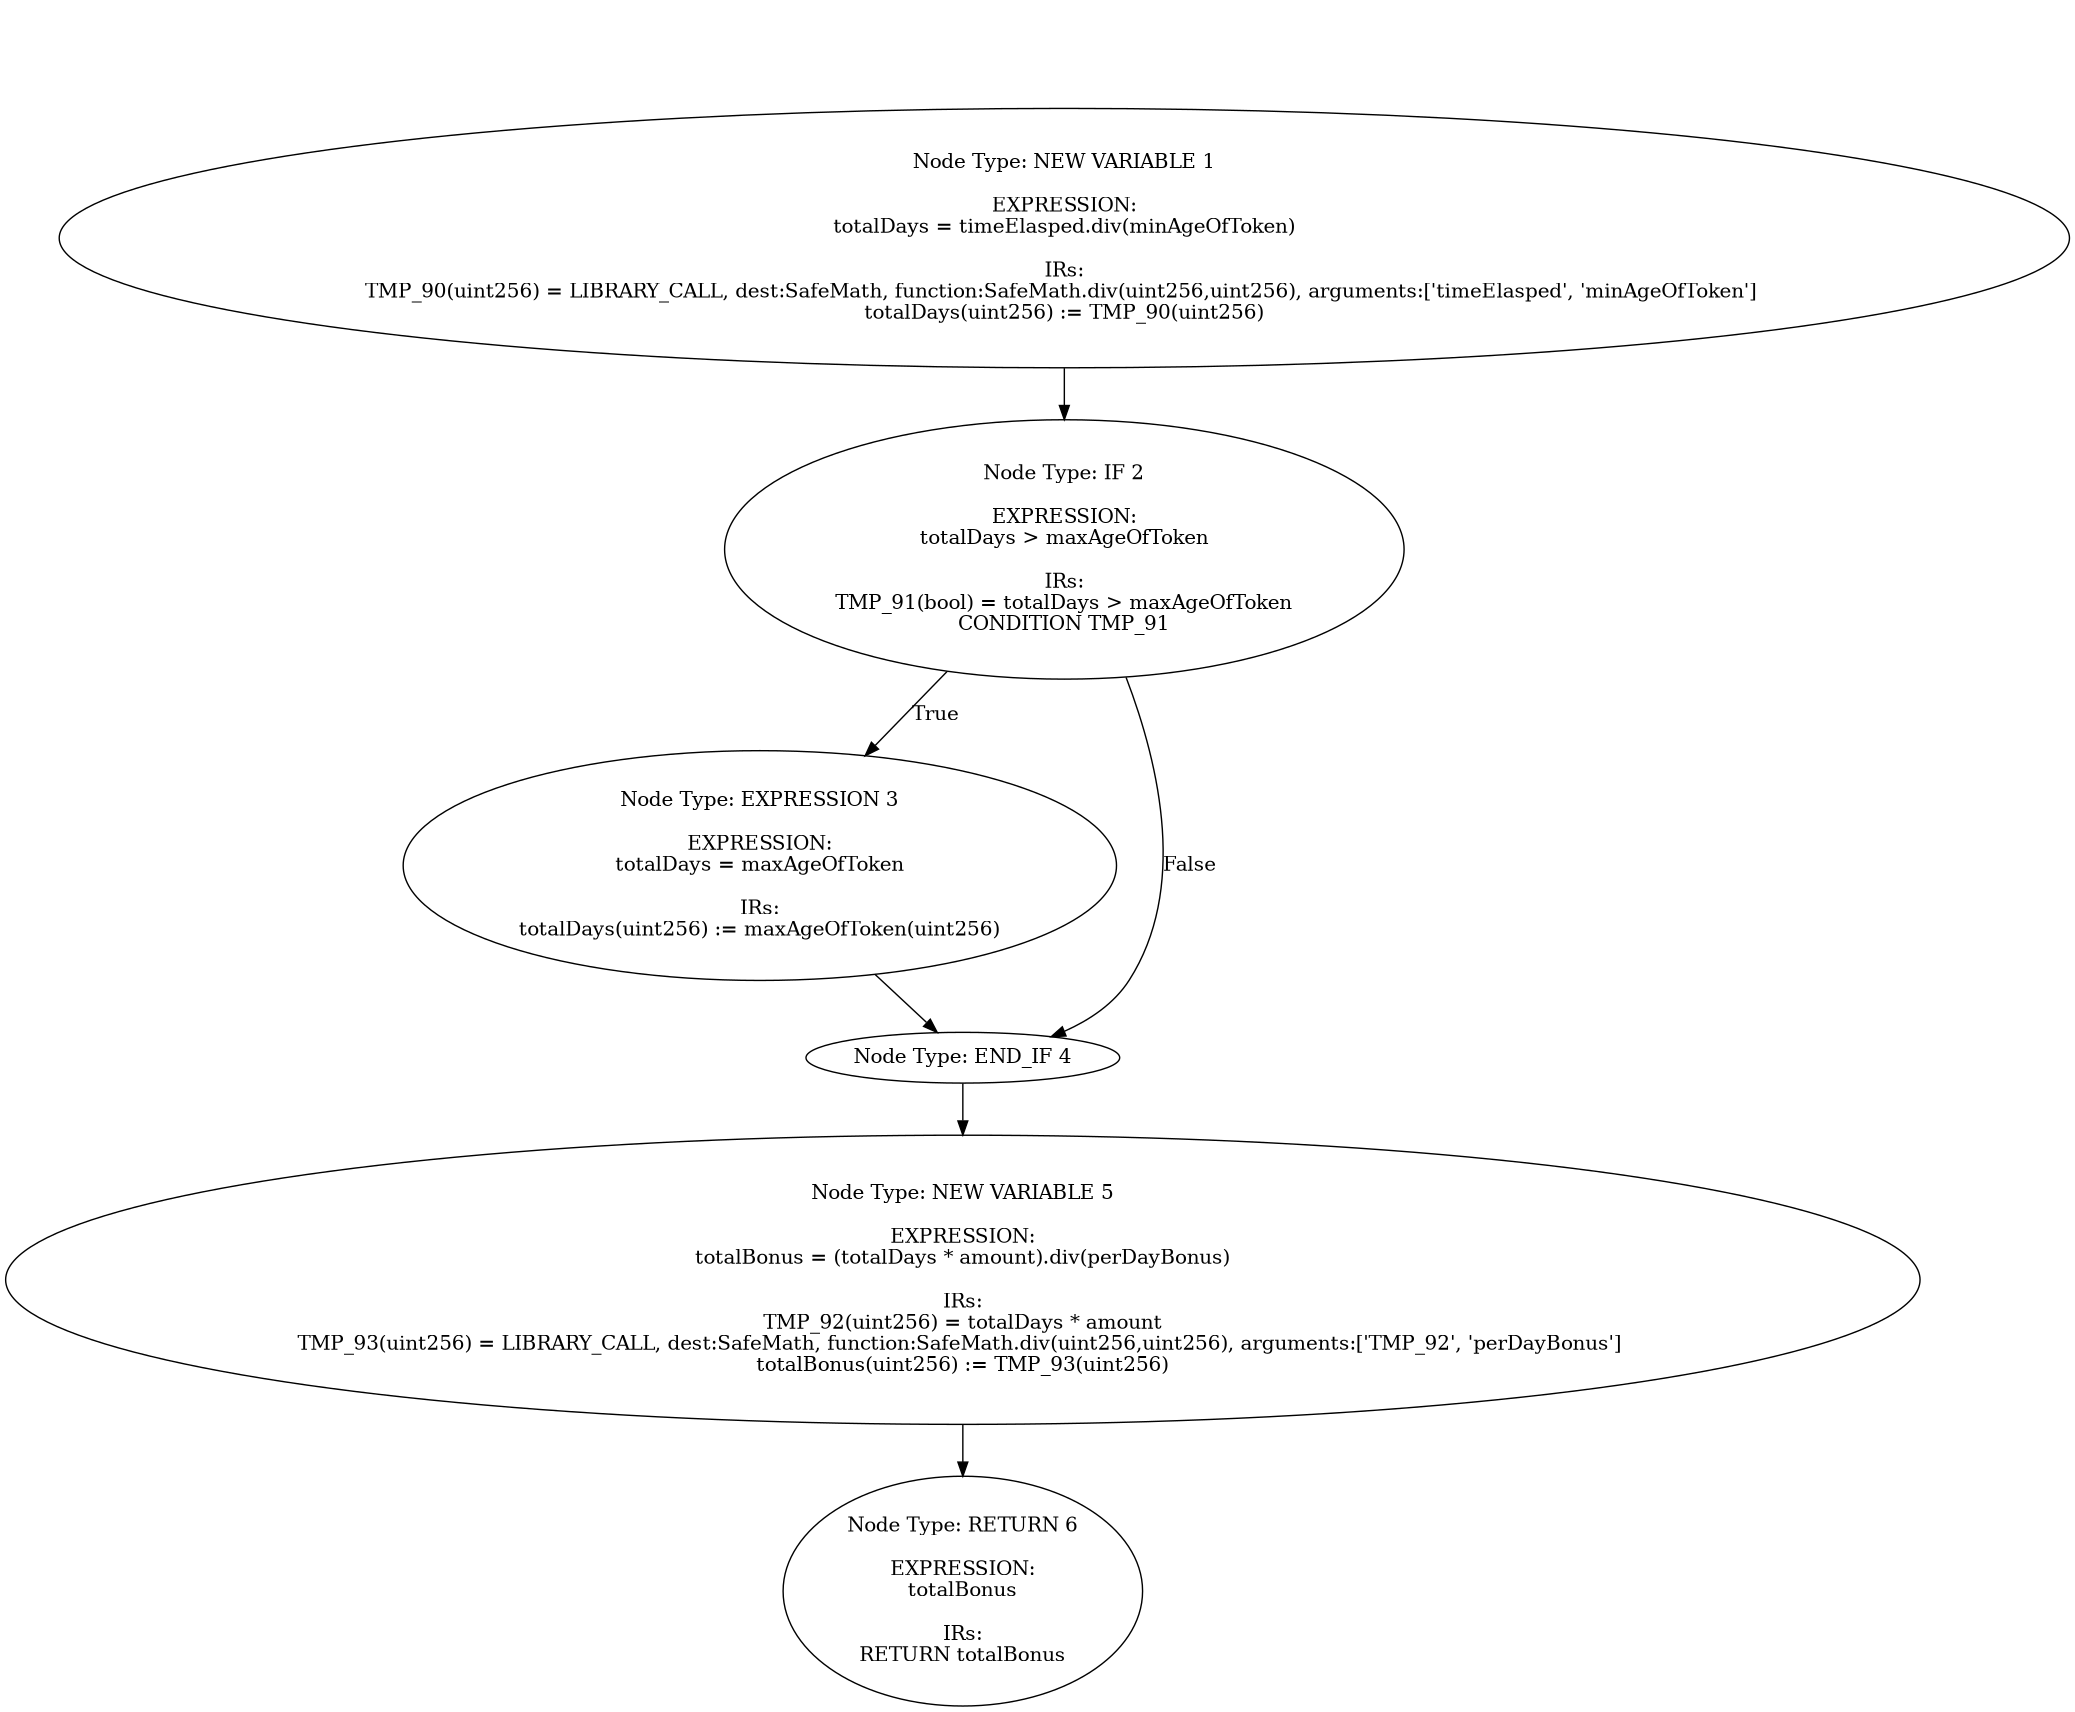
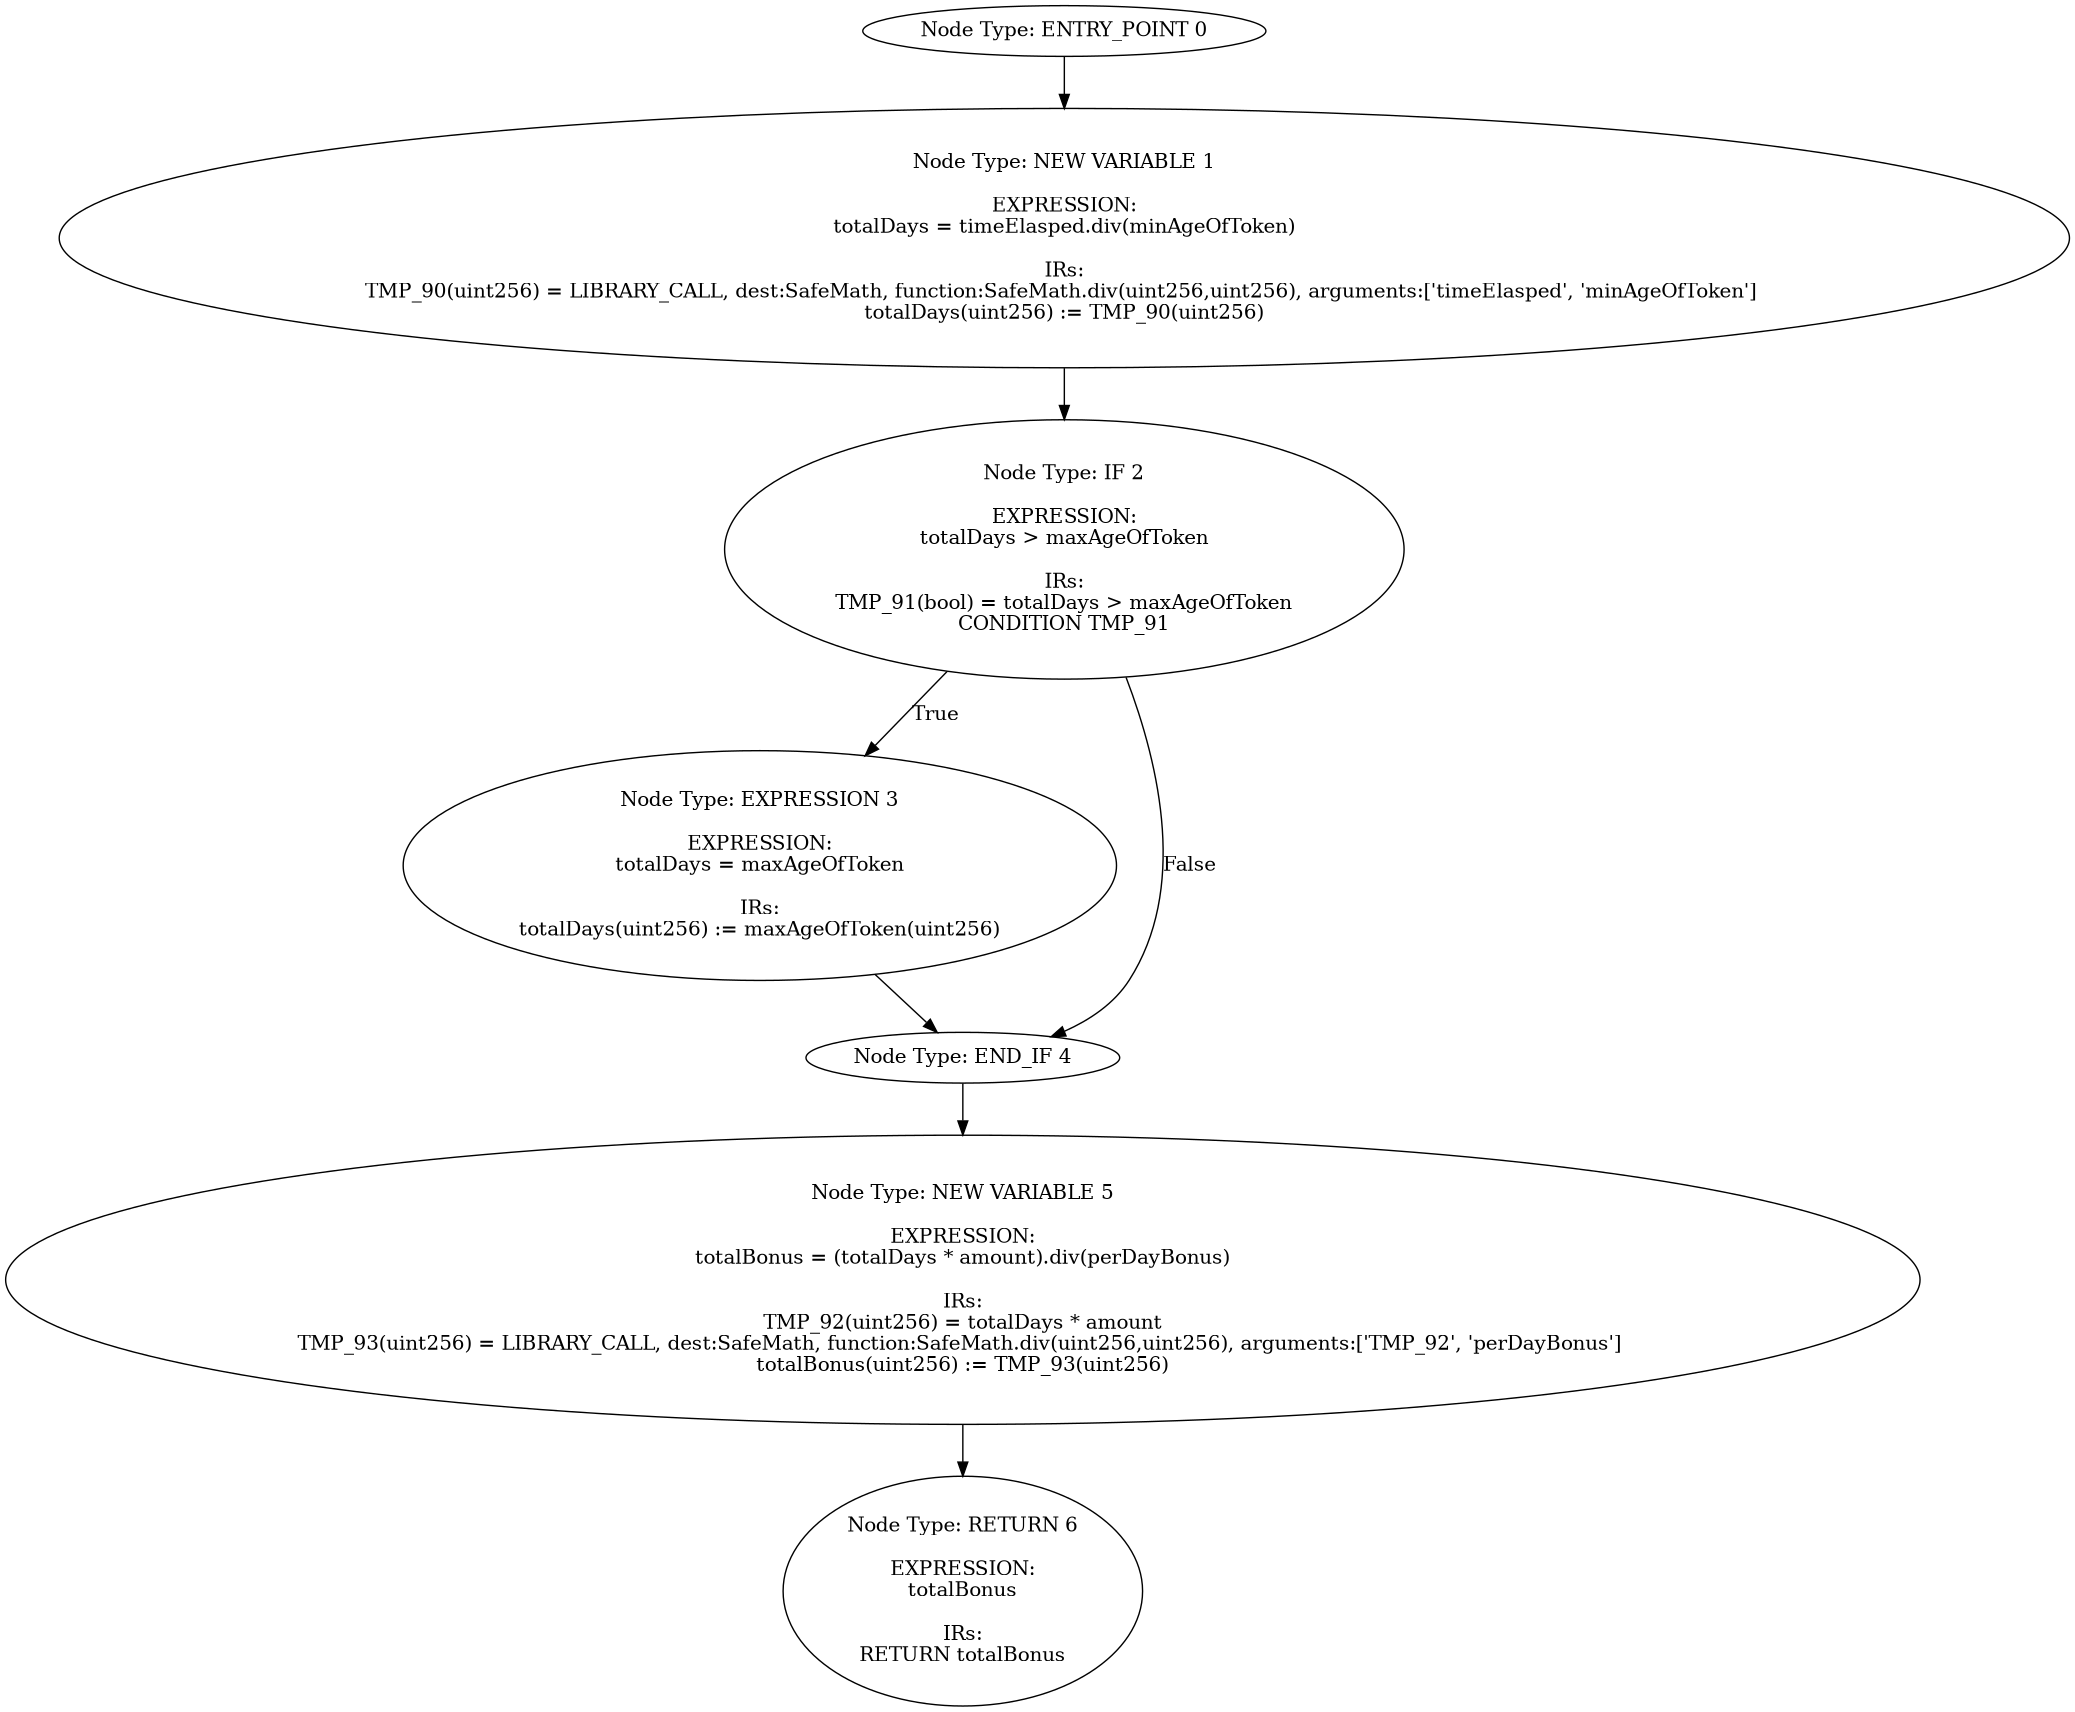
none -> (1064, 31)
